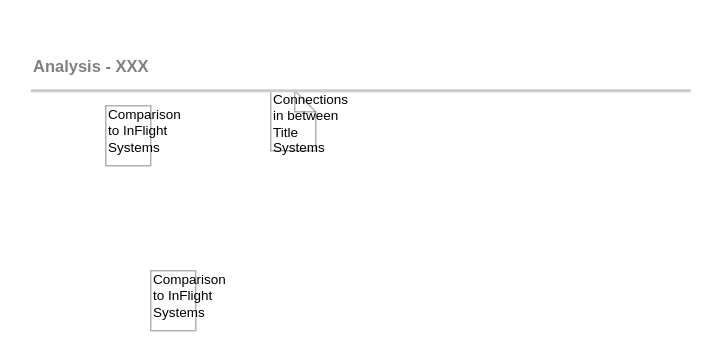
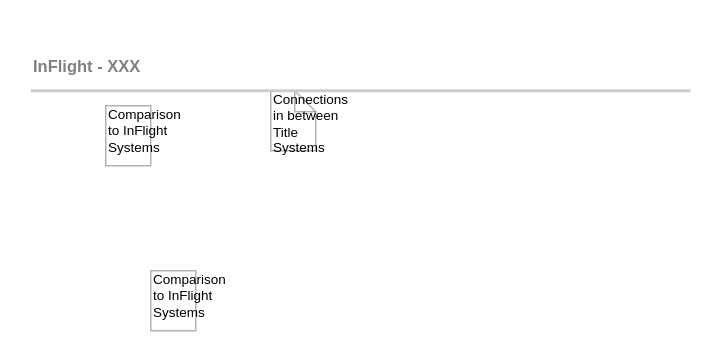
(156, 61) -> (156, 61)
